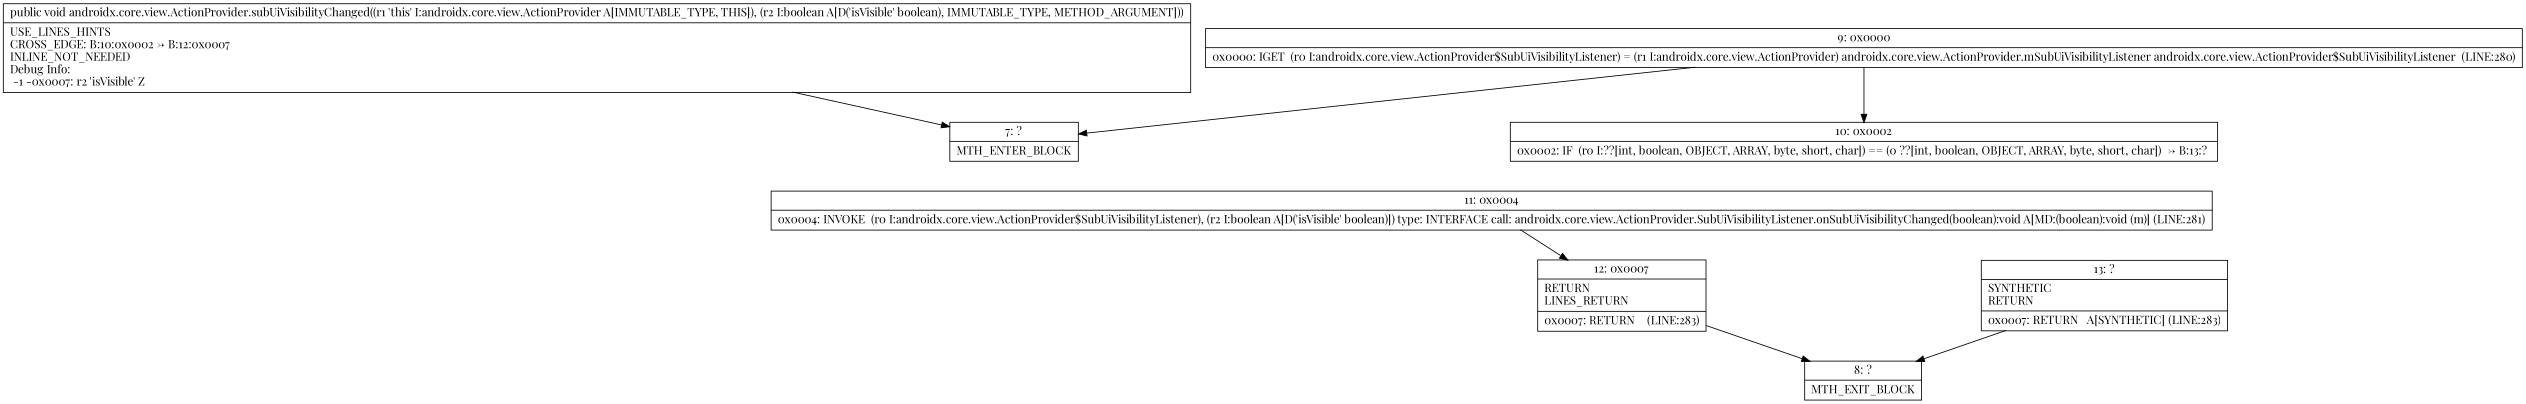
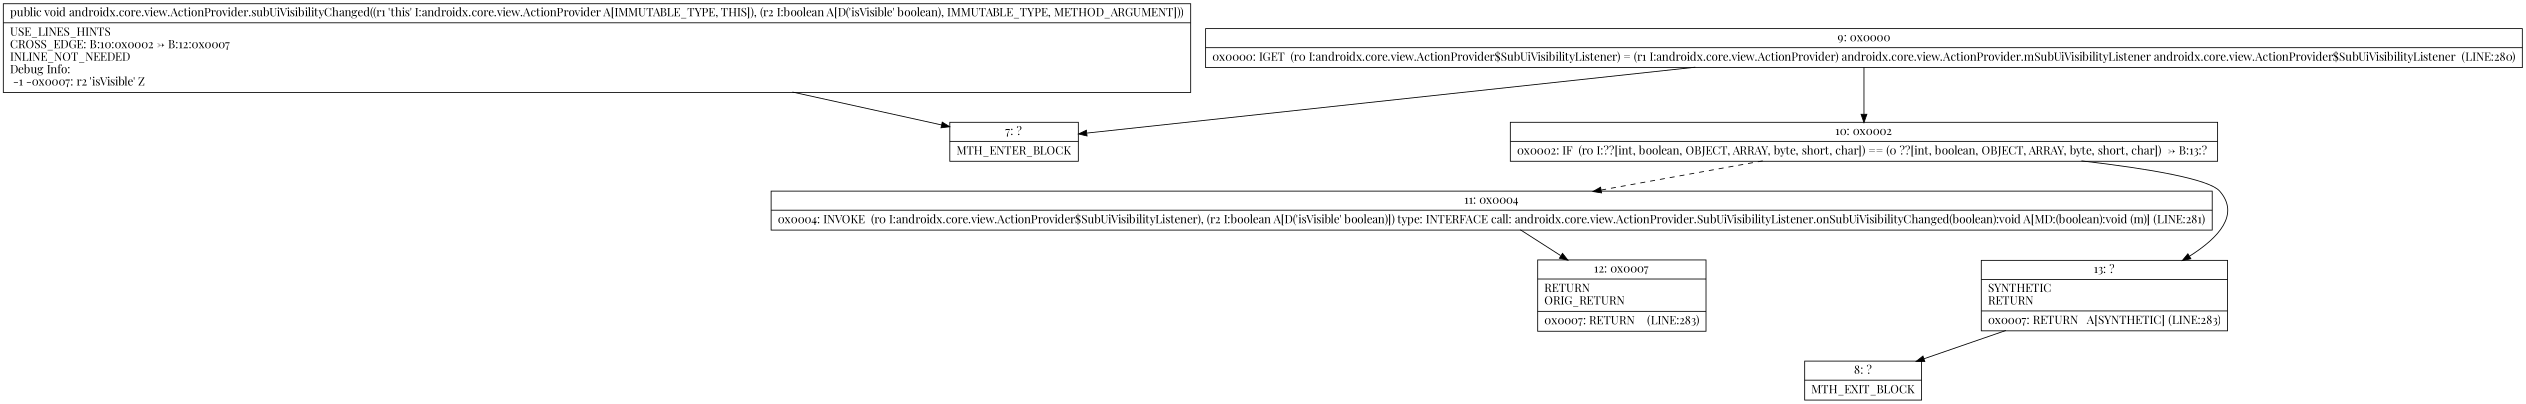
none -> (1682, 175)
none -> (2193, 179)
(1587, 301) -> (1585, 301)
(1754, 342) -> none
